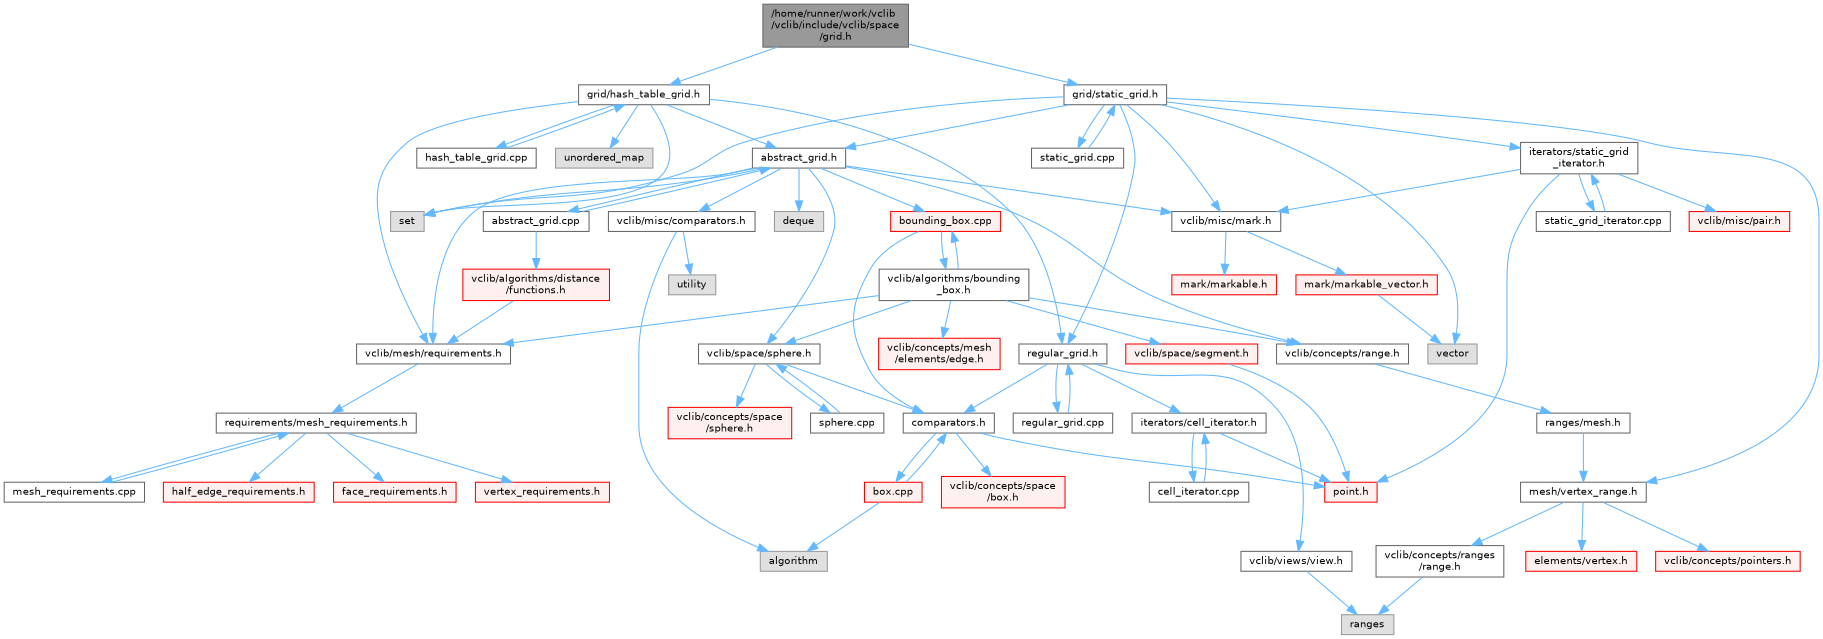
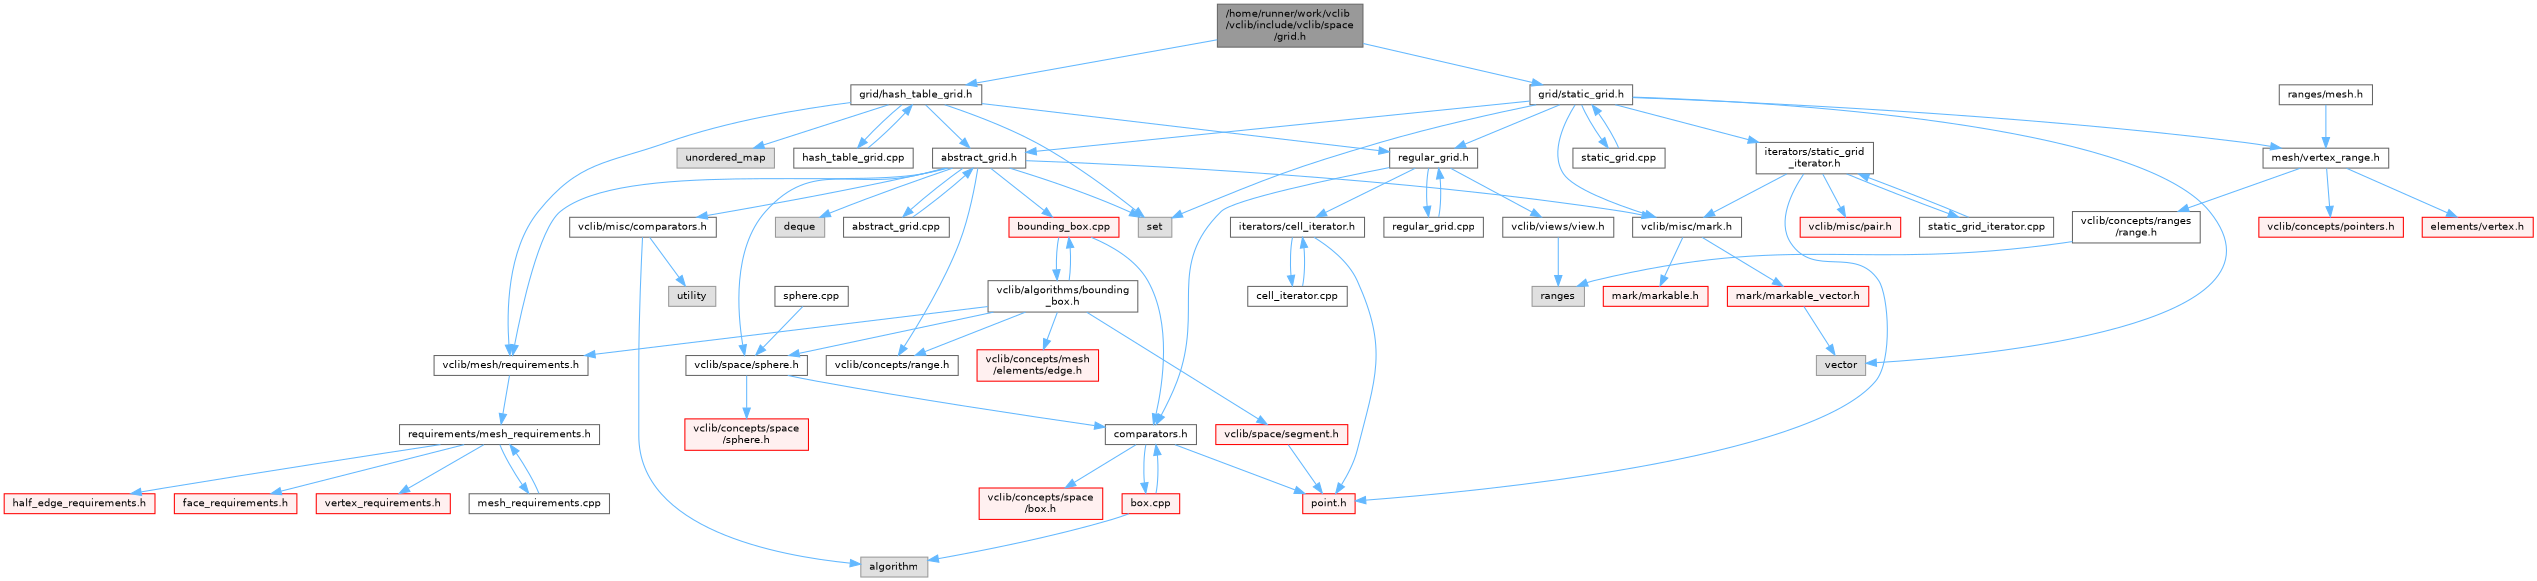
(536, 285) -> none
(793, 386) -> none
(1458, 387) -> none
